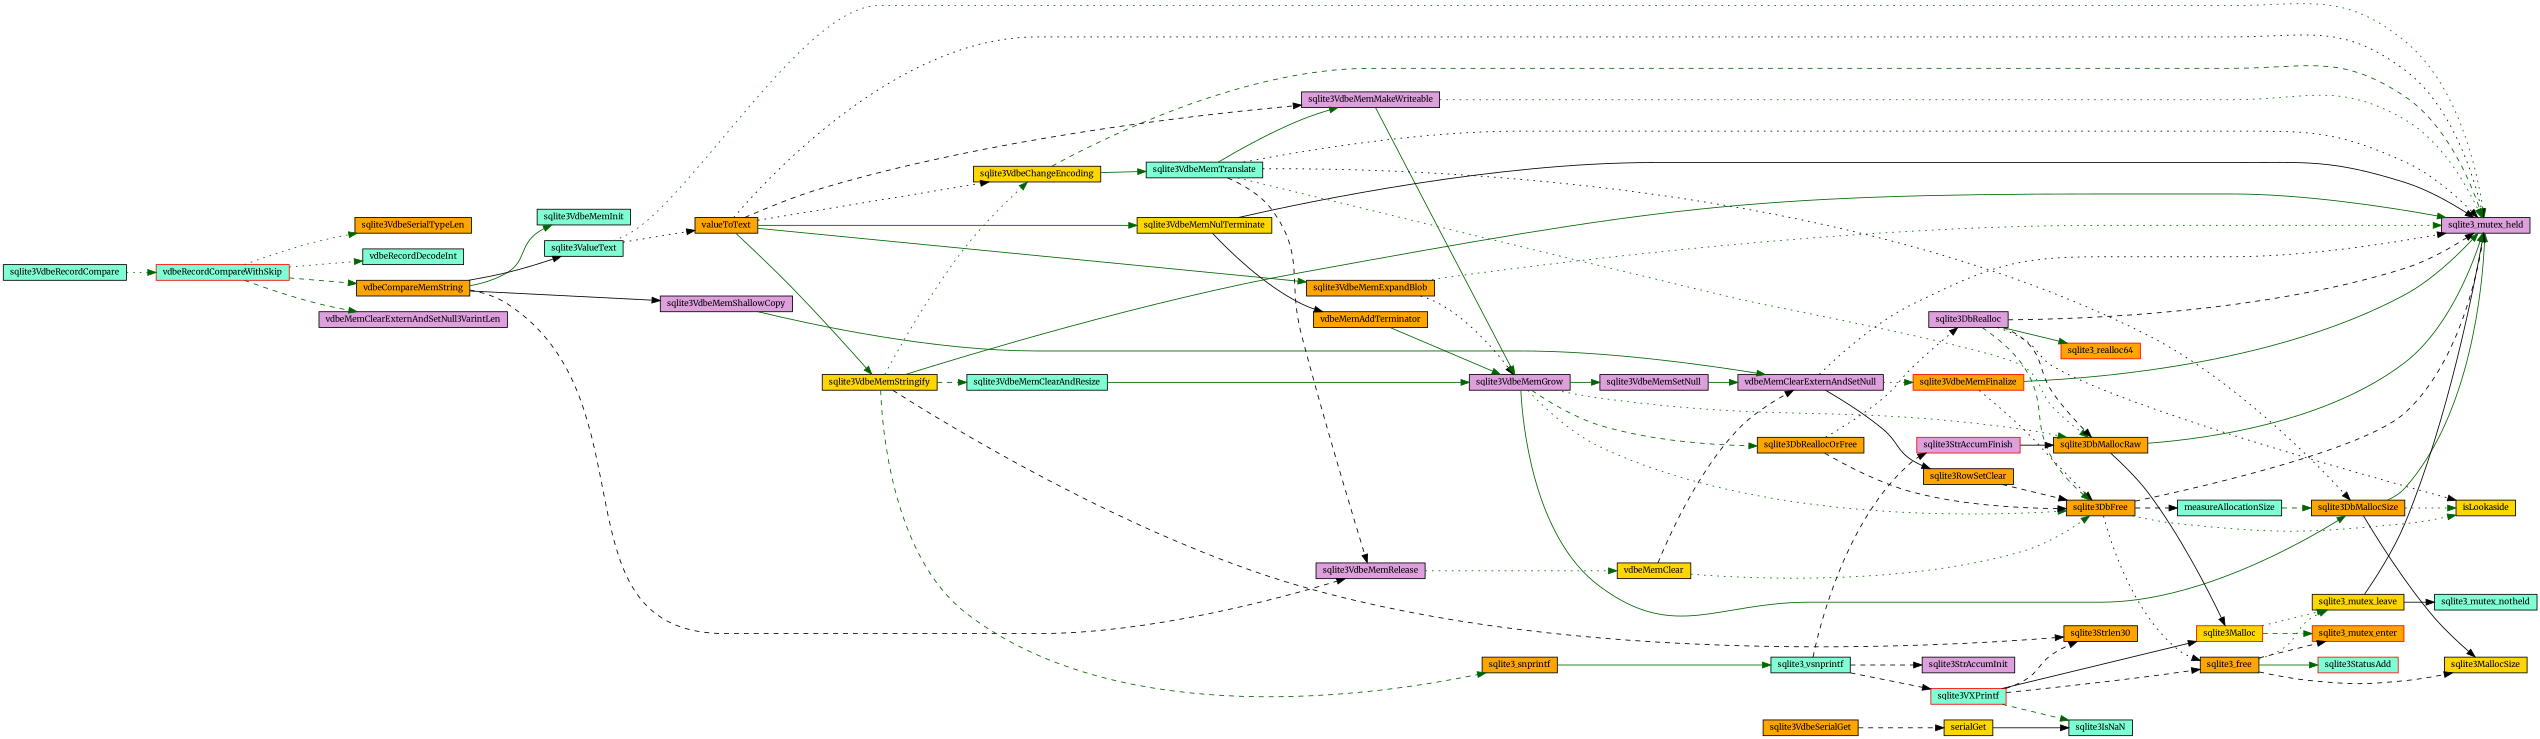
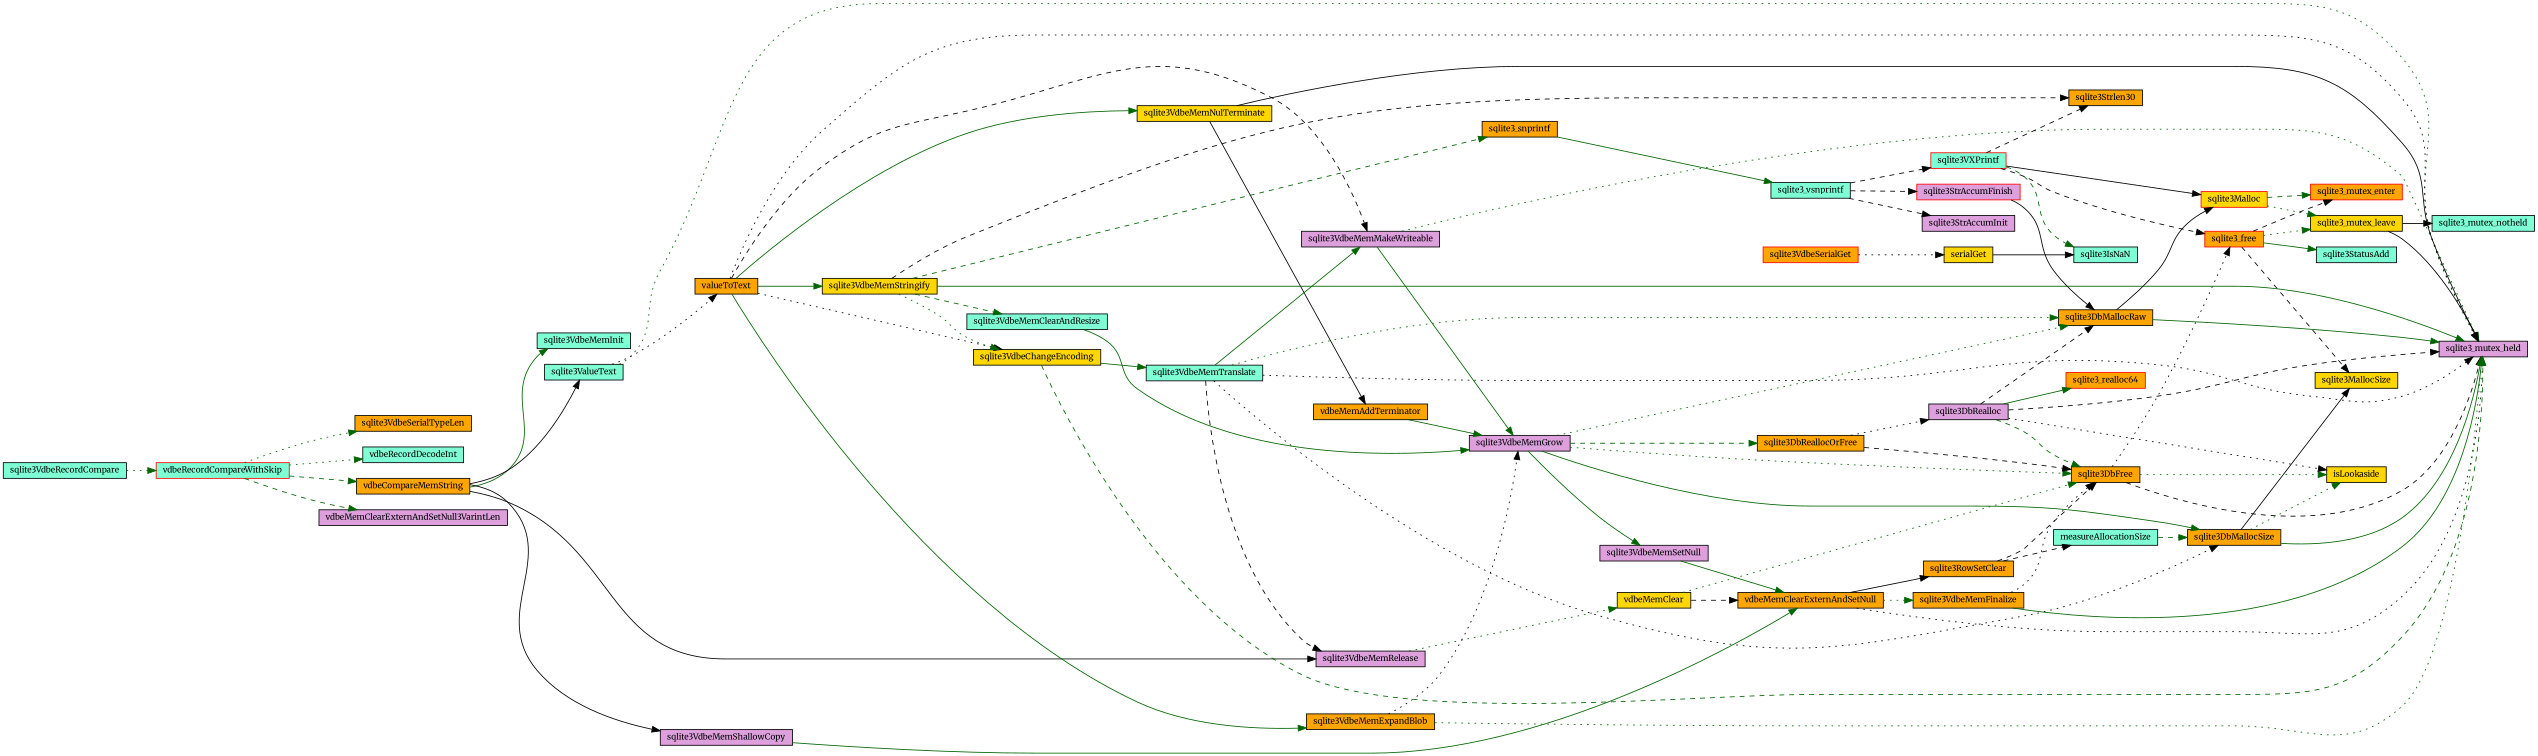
(1811, 382) -> (1811, 600)
(1968, 382) -> (1968, 600)
(2152, 508) -> (2033, 554)
(801, 634) -> (858, 659)
(2230, 665) -> (2234, 239)
(2358, 665) -> (2356, 255)
(1811, 728) -> (1811, 255)
(1897, 728) -> (1897, 255)
